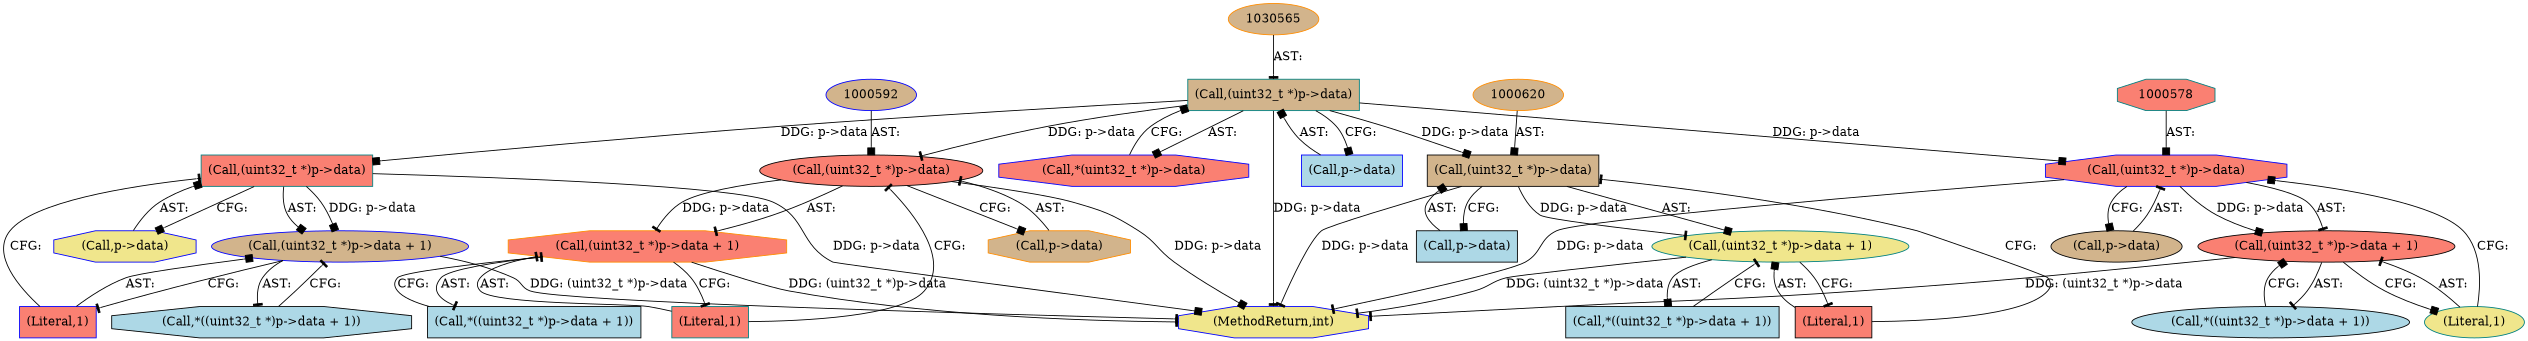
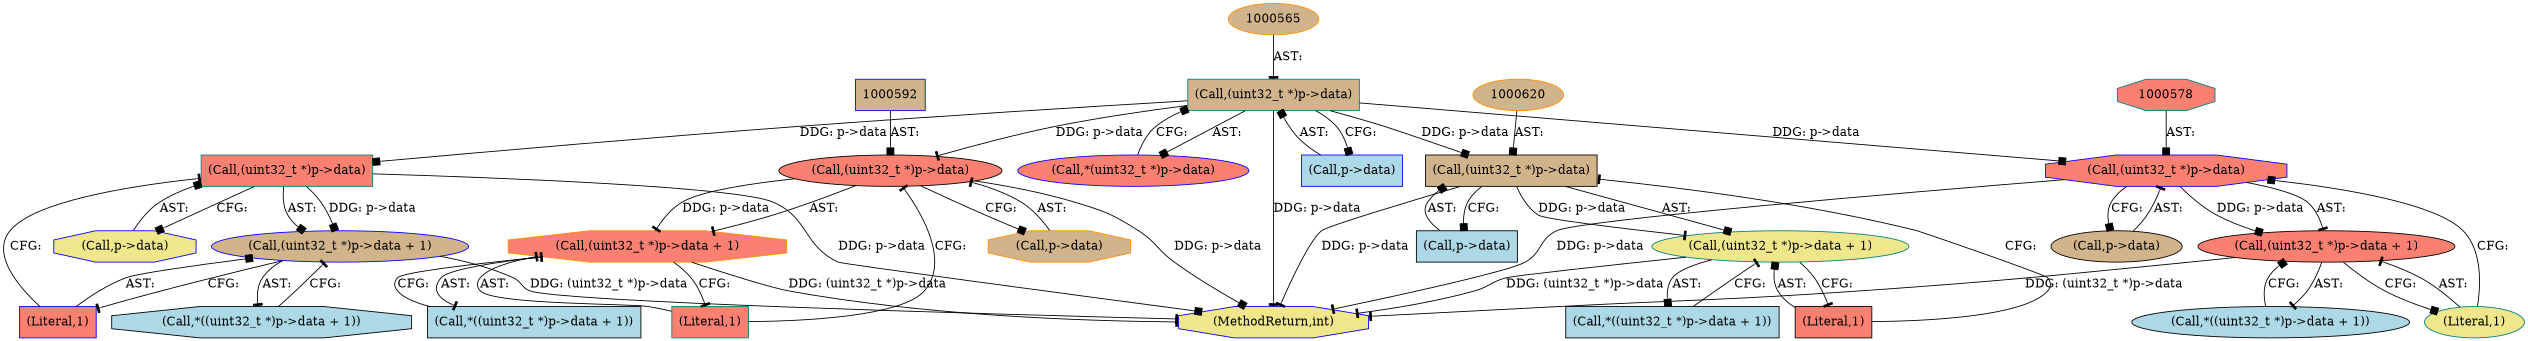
(1274, 19) -> (1274, 19)
(871, 95) -> (890, 95)
(1124, 171) -> (1133, 171)
